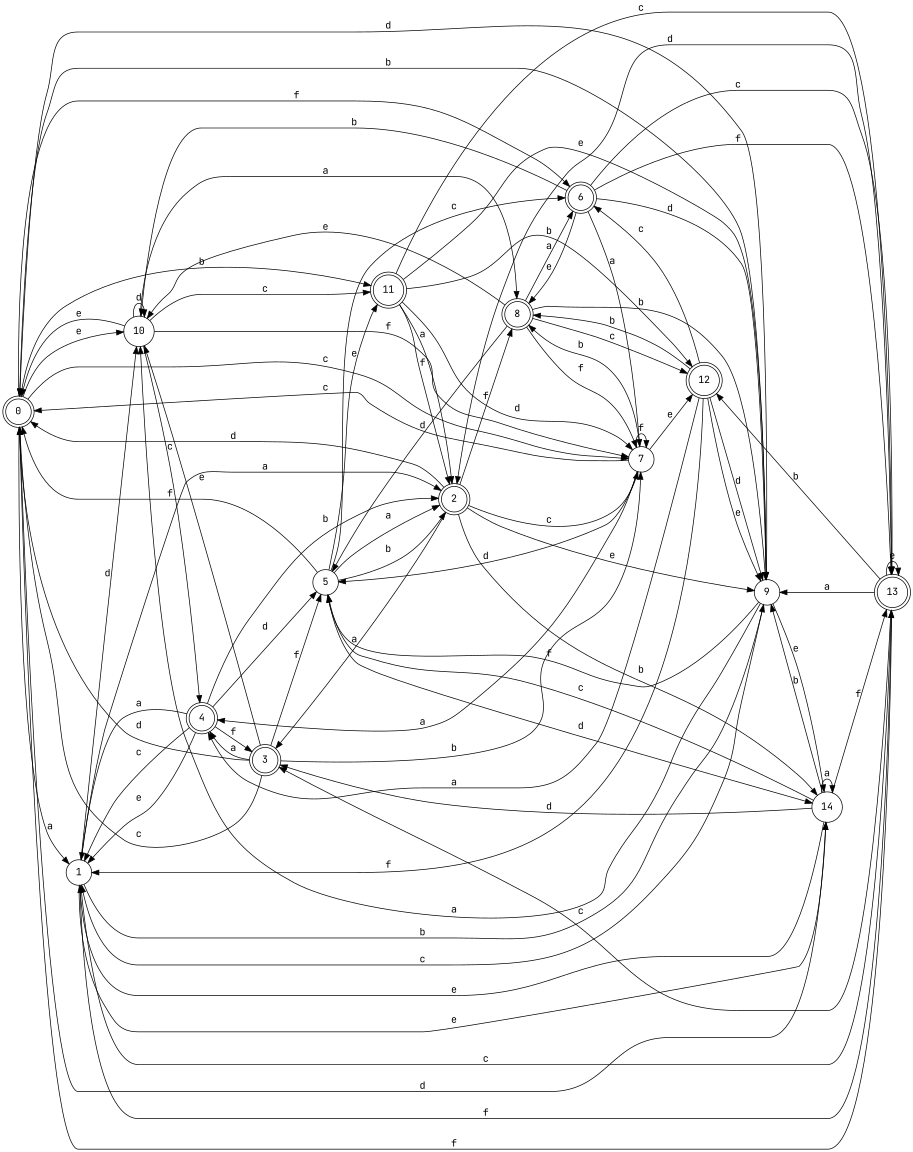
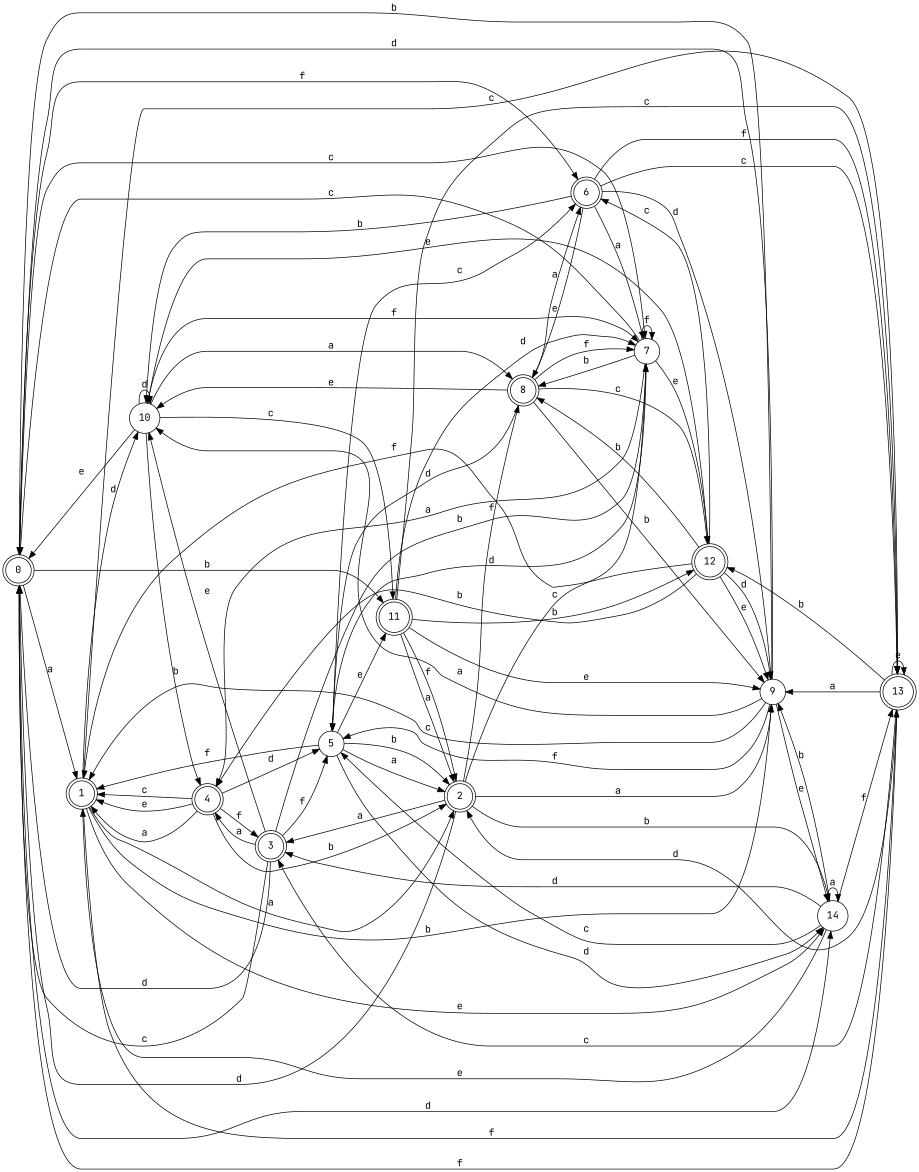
(59, 349) -> (487, 240)
(170, 447) -> (176, 672)
(165, 499) -> (210, 762)
(612, 556) -> (618, 791)
(454, 783) -> (460, 596)
(79, 873) -> (82, 794)
